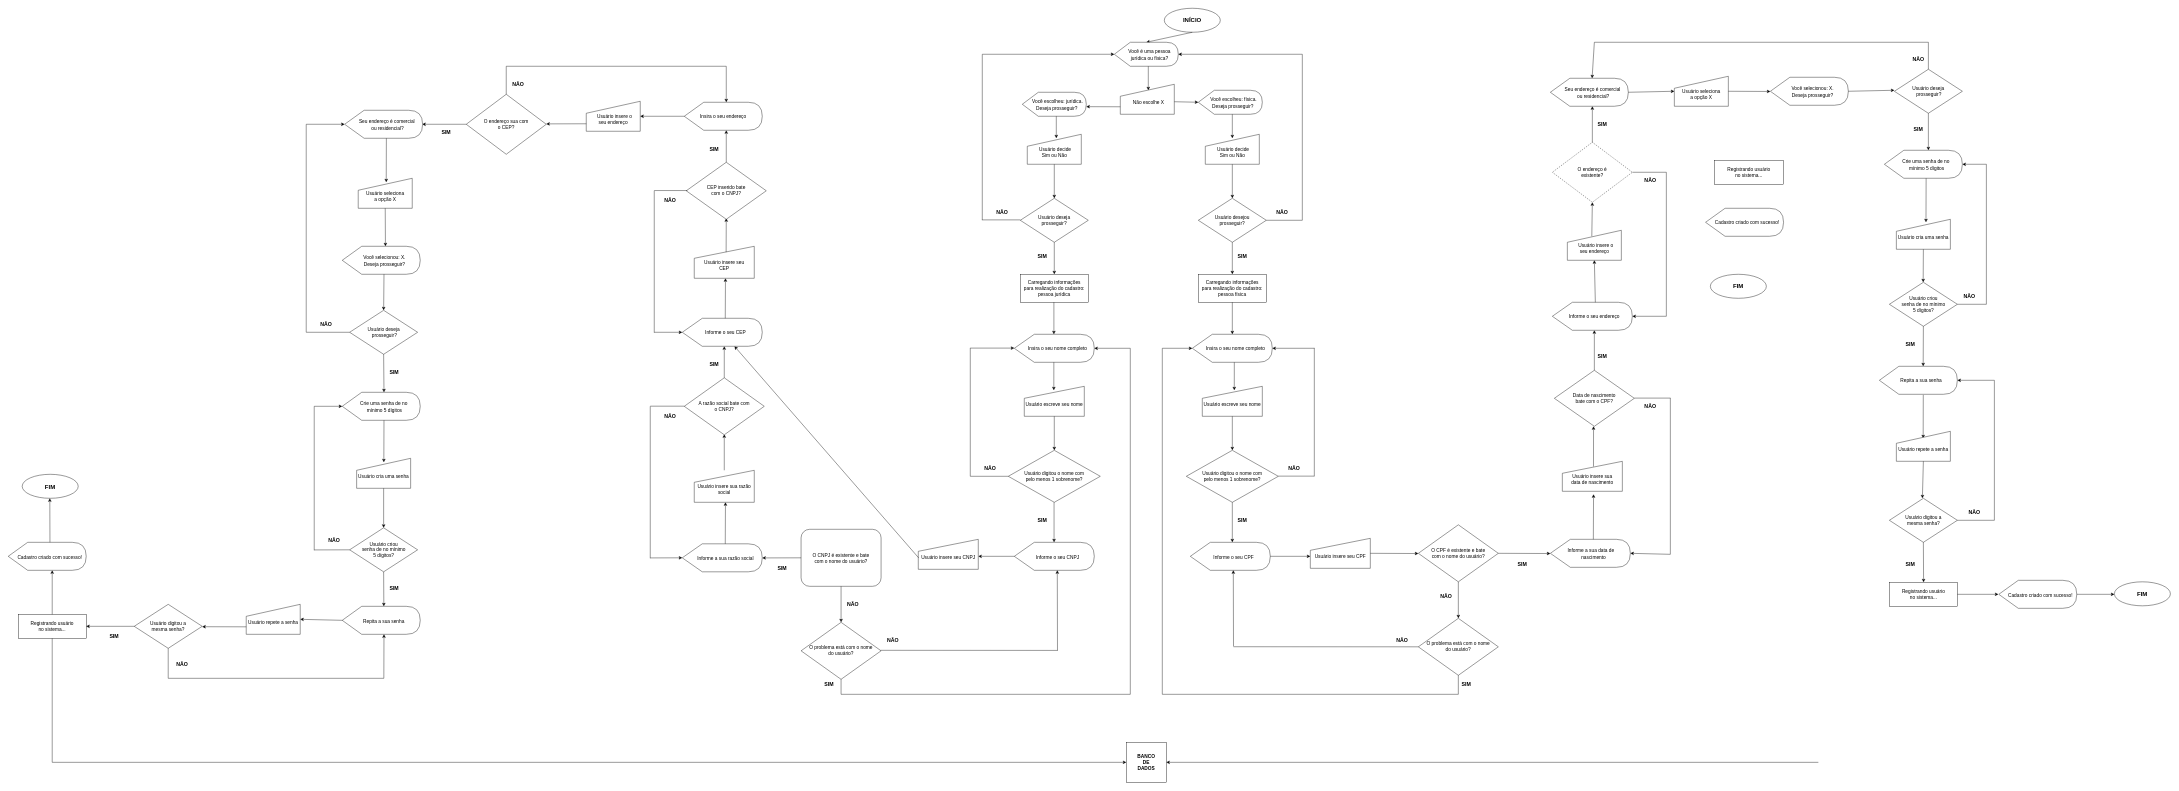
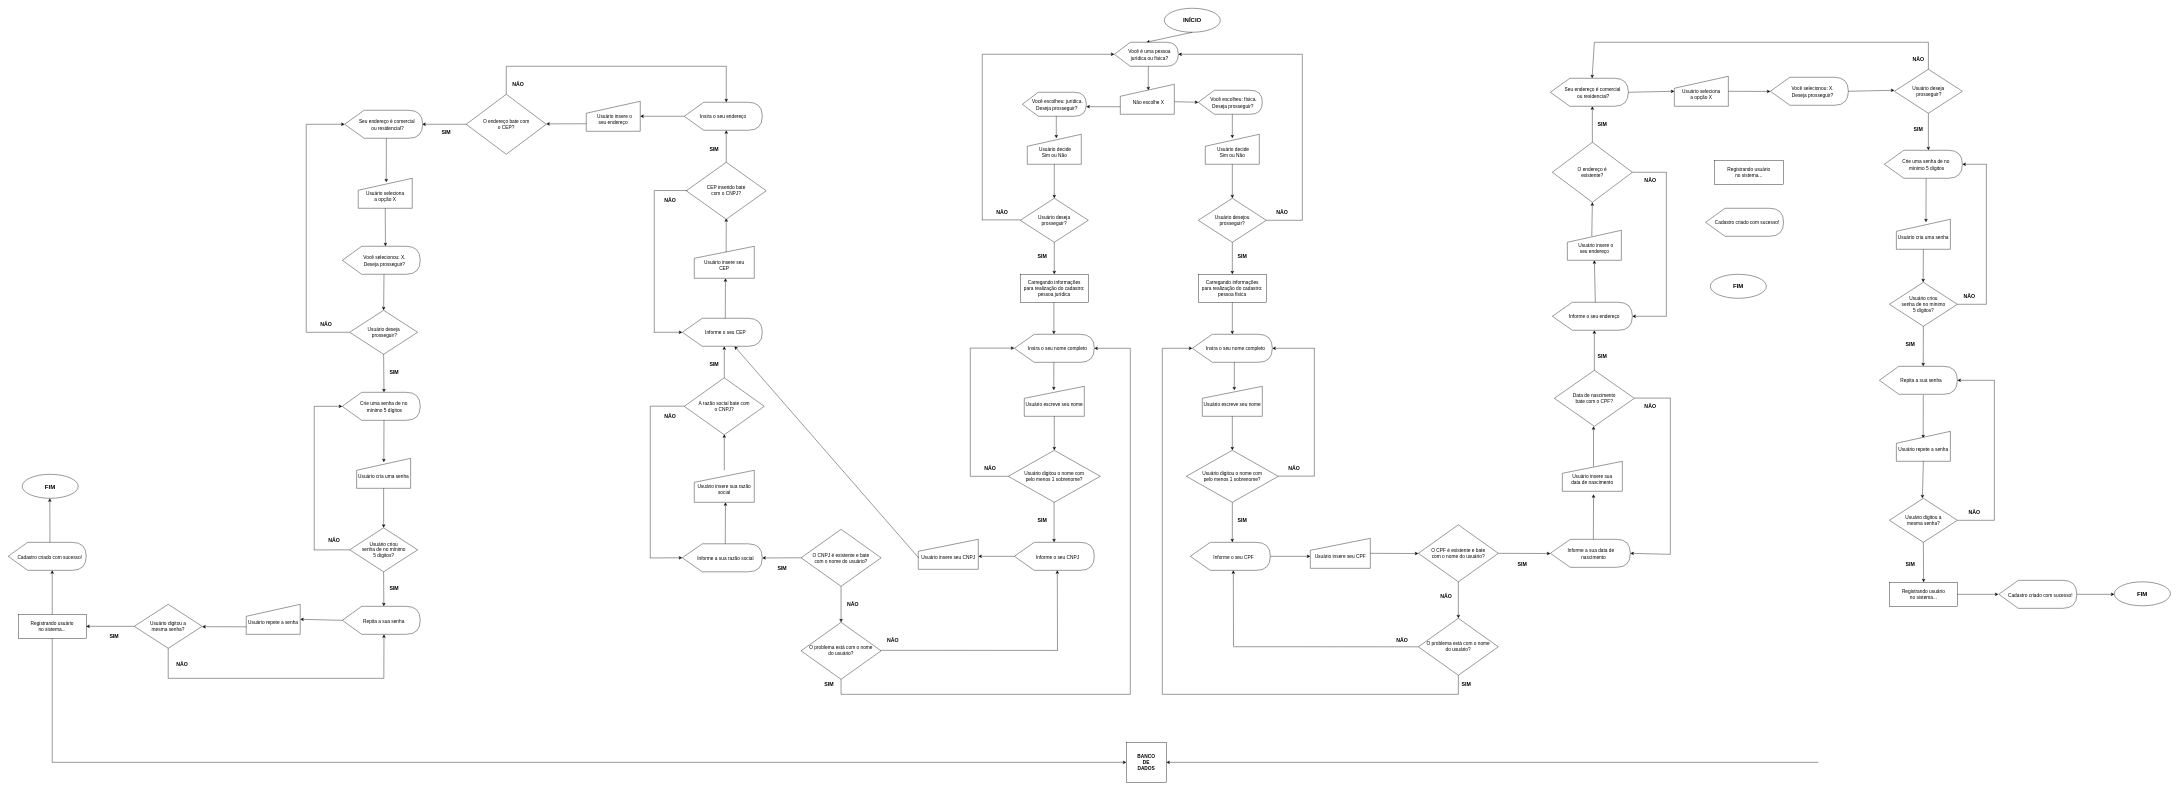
(506, 124) -> (506, 124)
(1592, 172) -> (1592, 172)
(841, 558) -> (841, 558)
